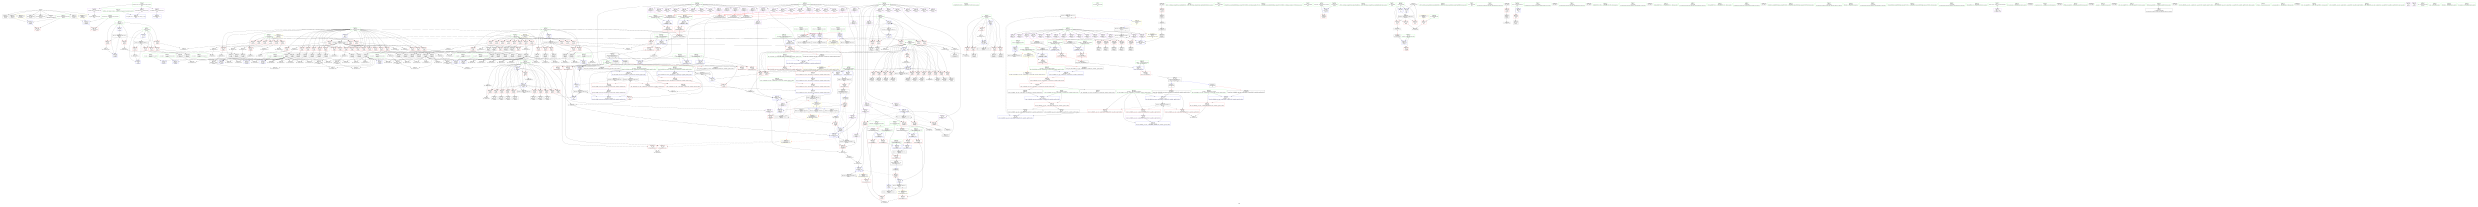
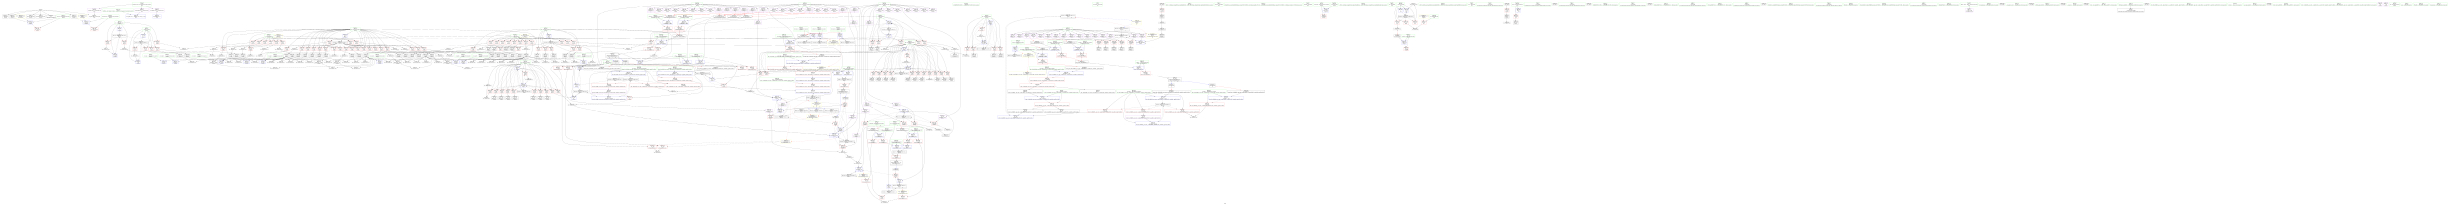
(1873, 4) -> none
